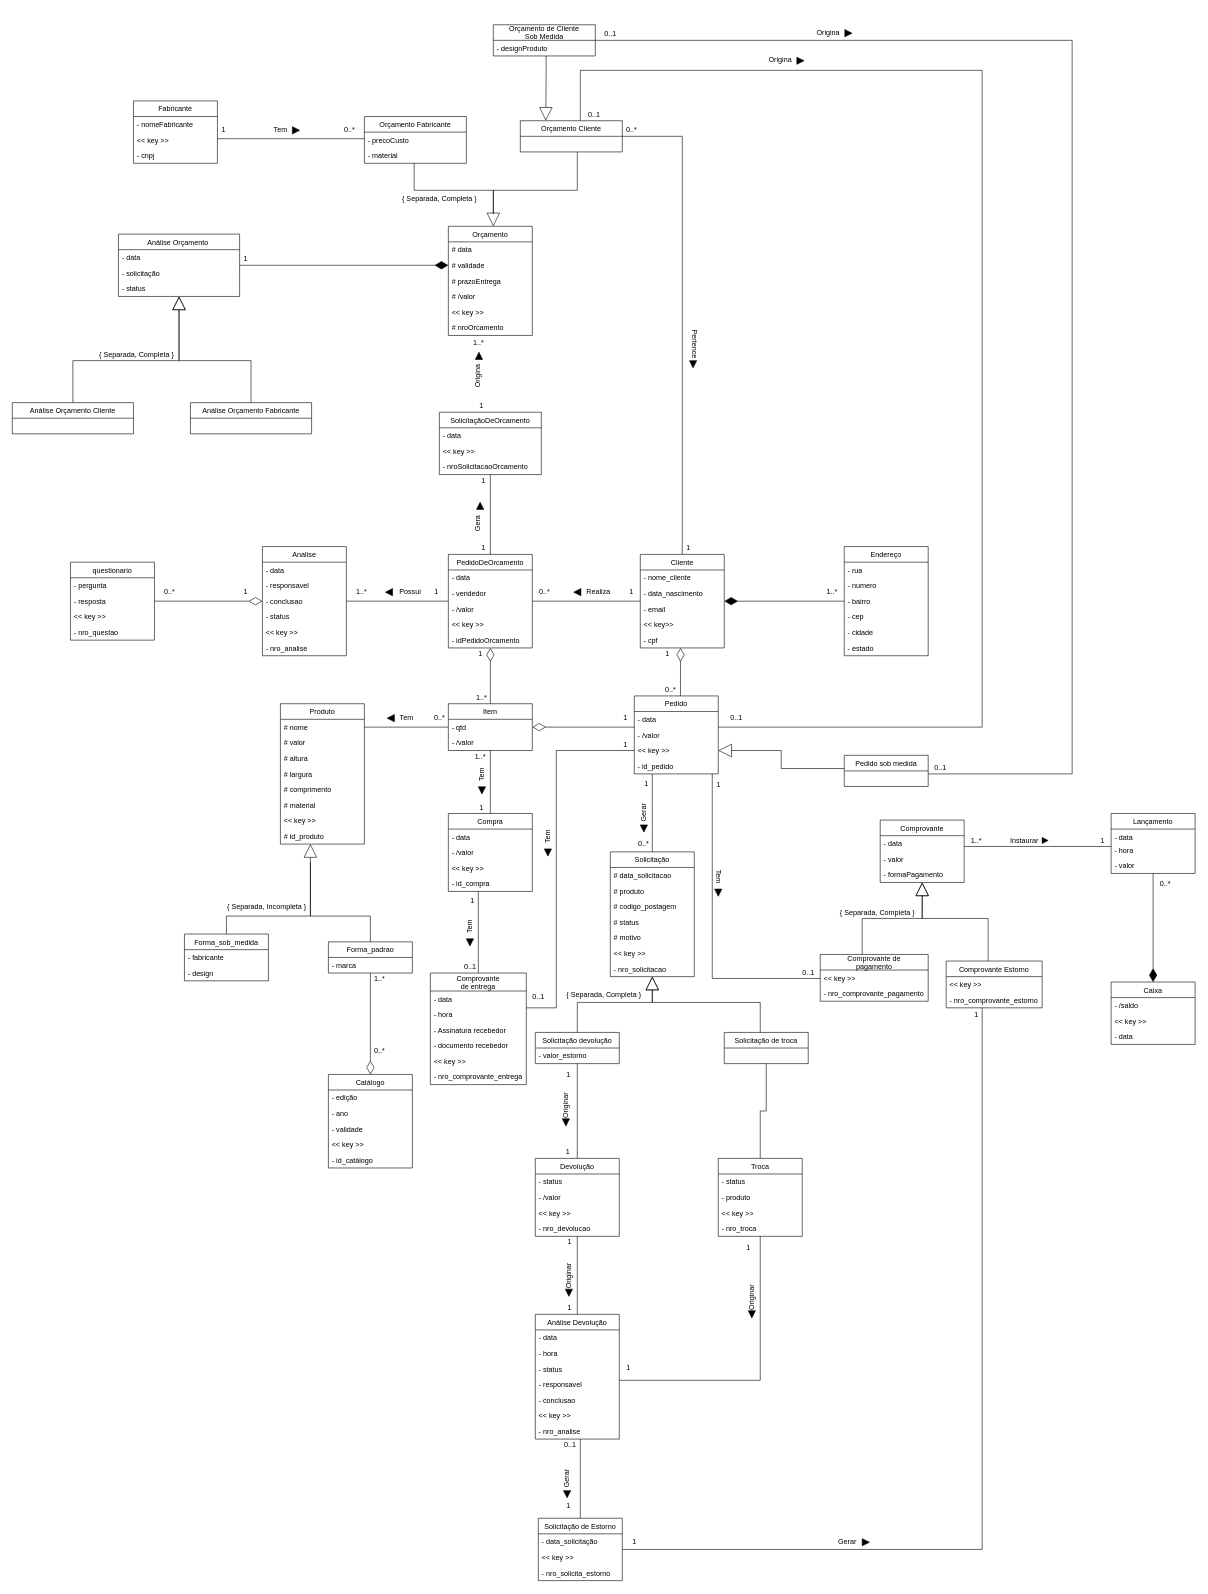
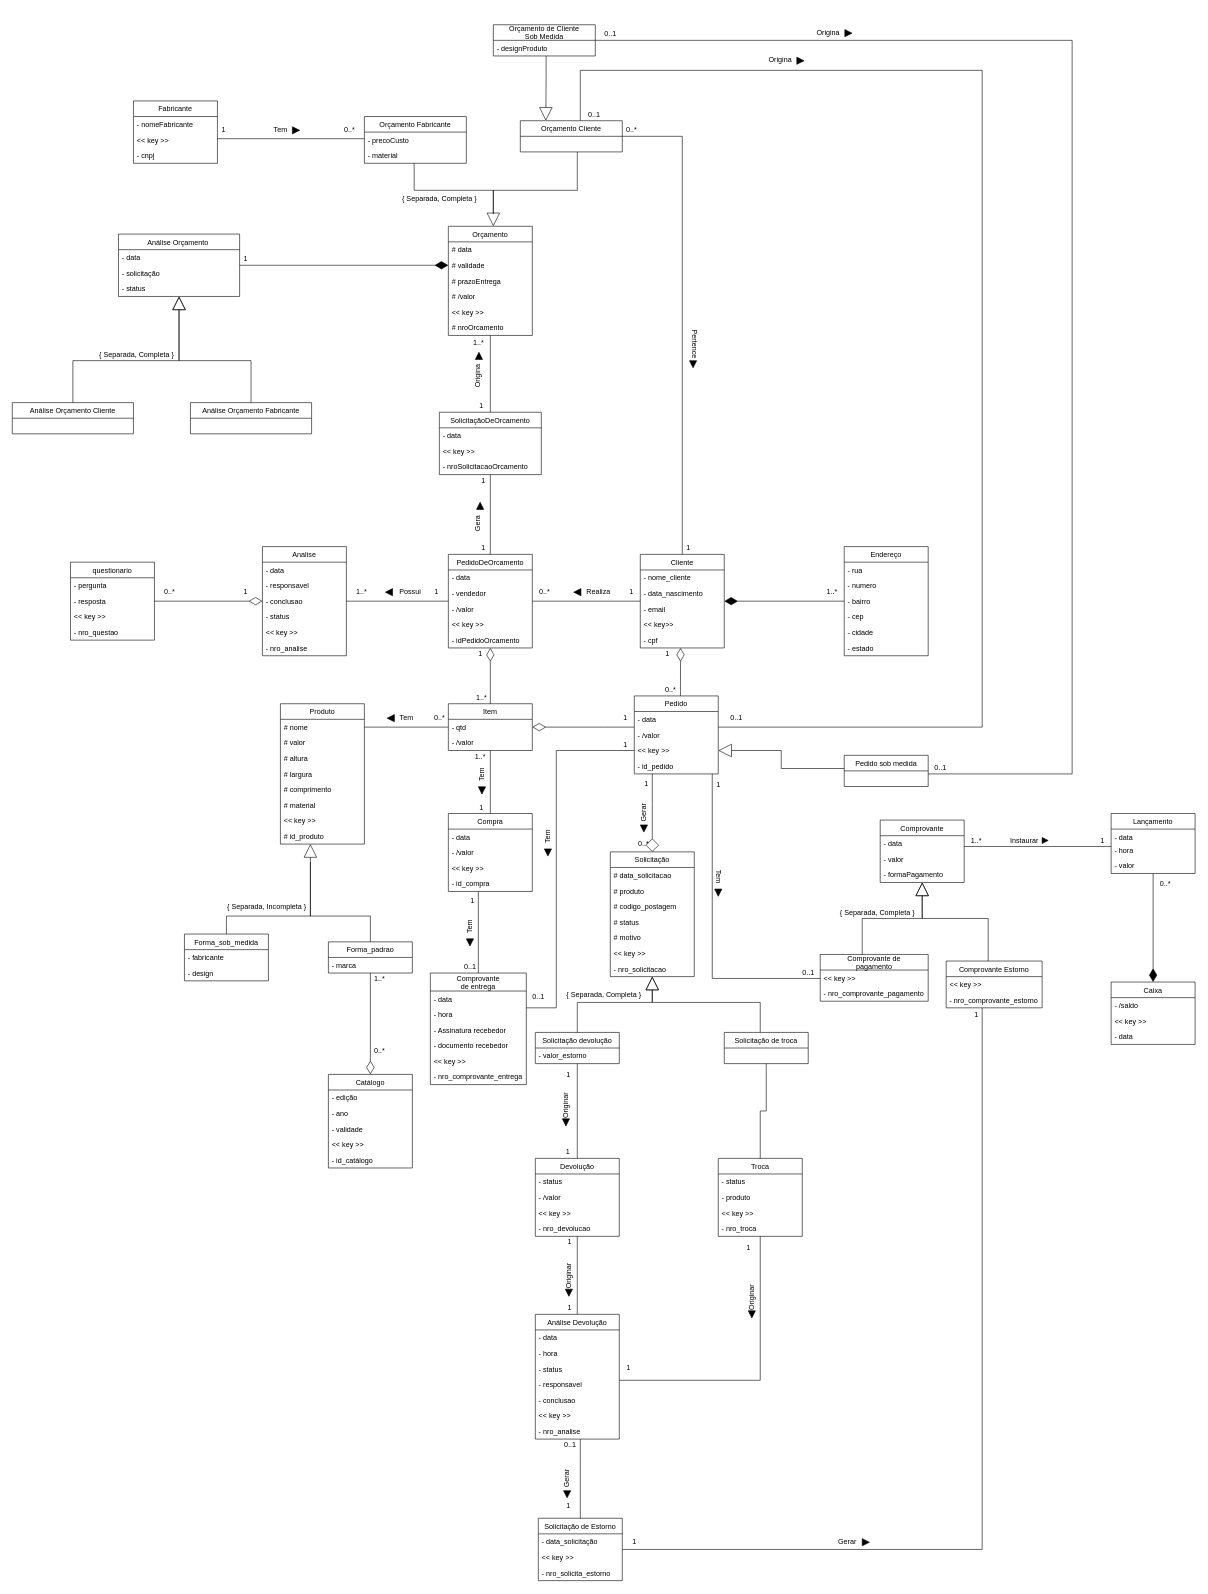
none -> (491, 371)
(653, 843) -> (653, 838)
